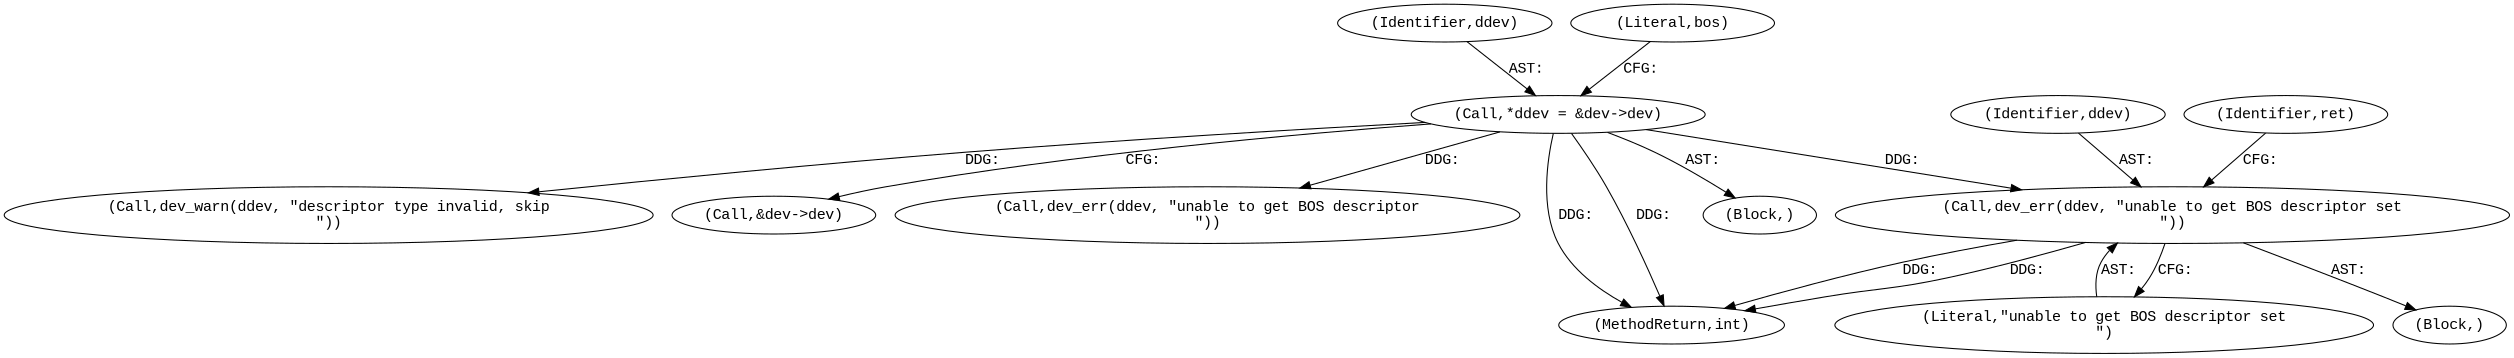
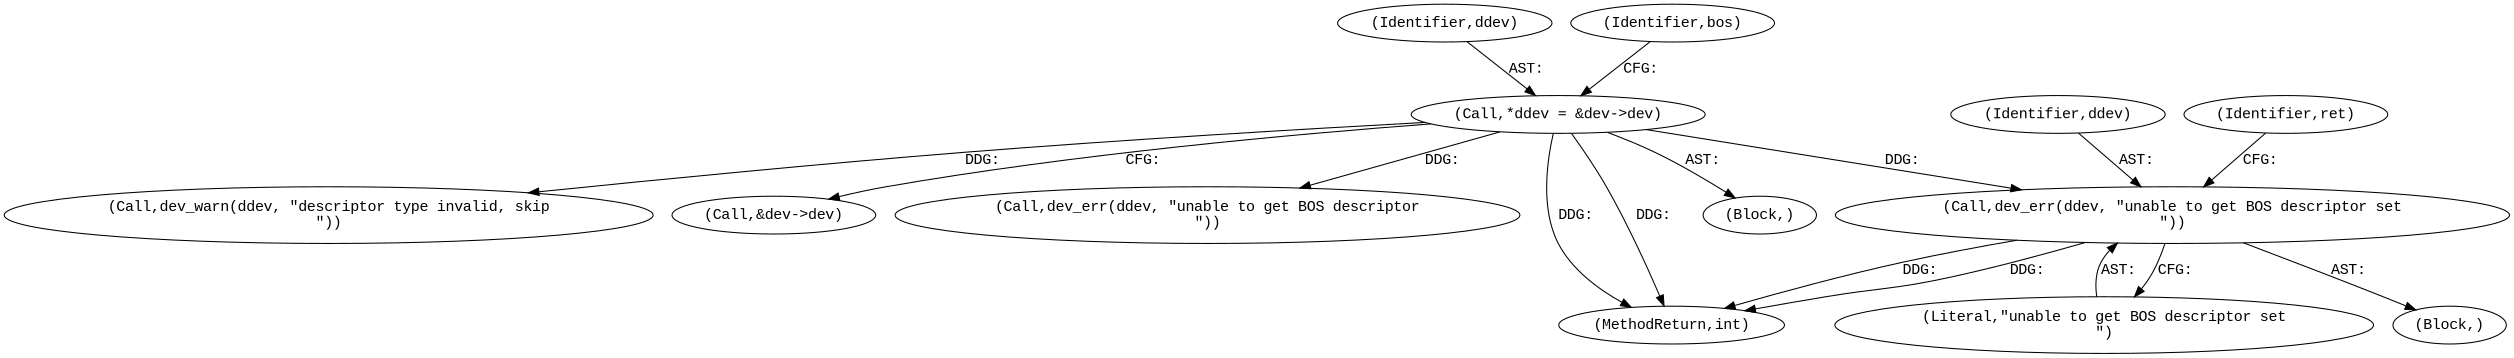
(1673, 23) -> (1673, 23)
